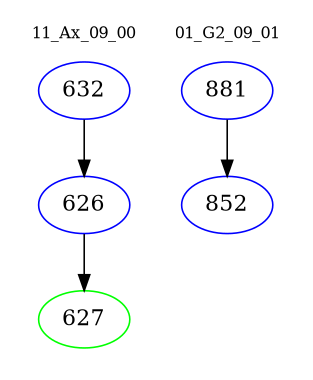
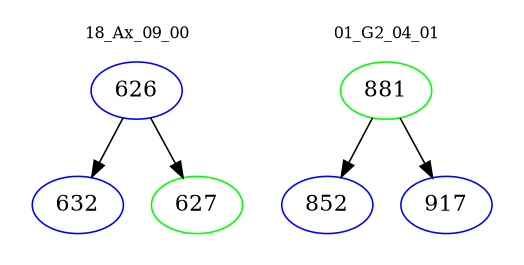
(84, 34) -> (137, 34)
(228, 34) -> (387, 34)
(227, 91) -> (386, 91)
(84, 140) -> (111, 140)
none -> (446, 205)
